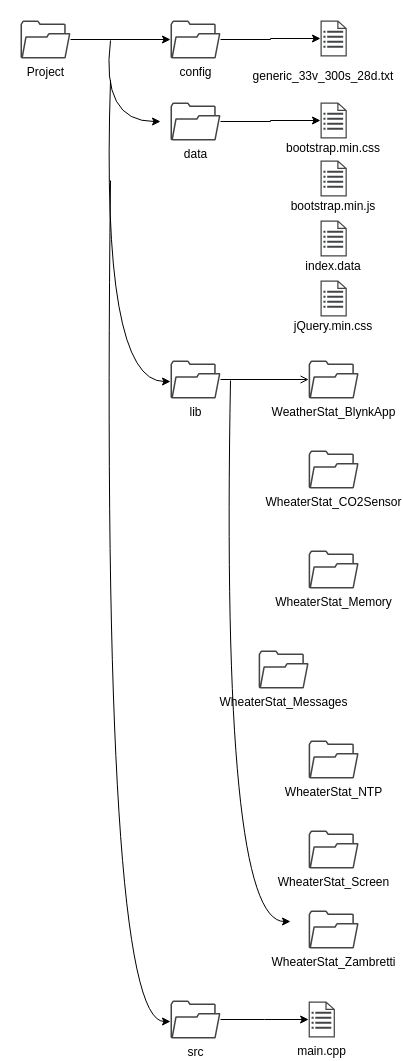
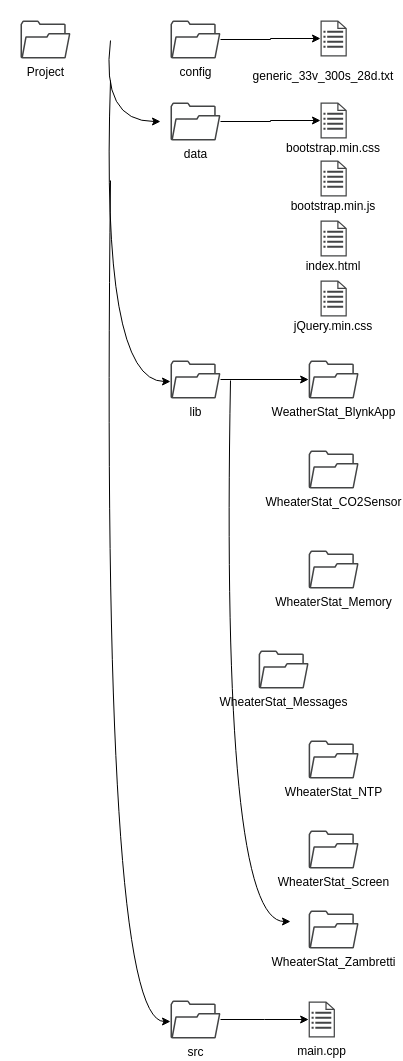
(117, 40) -> none
(334, 267) -> (334, 267)
(301, 380) -> (300, 380)
